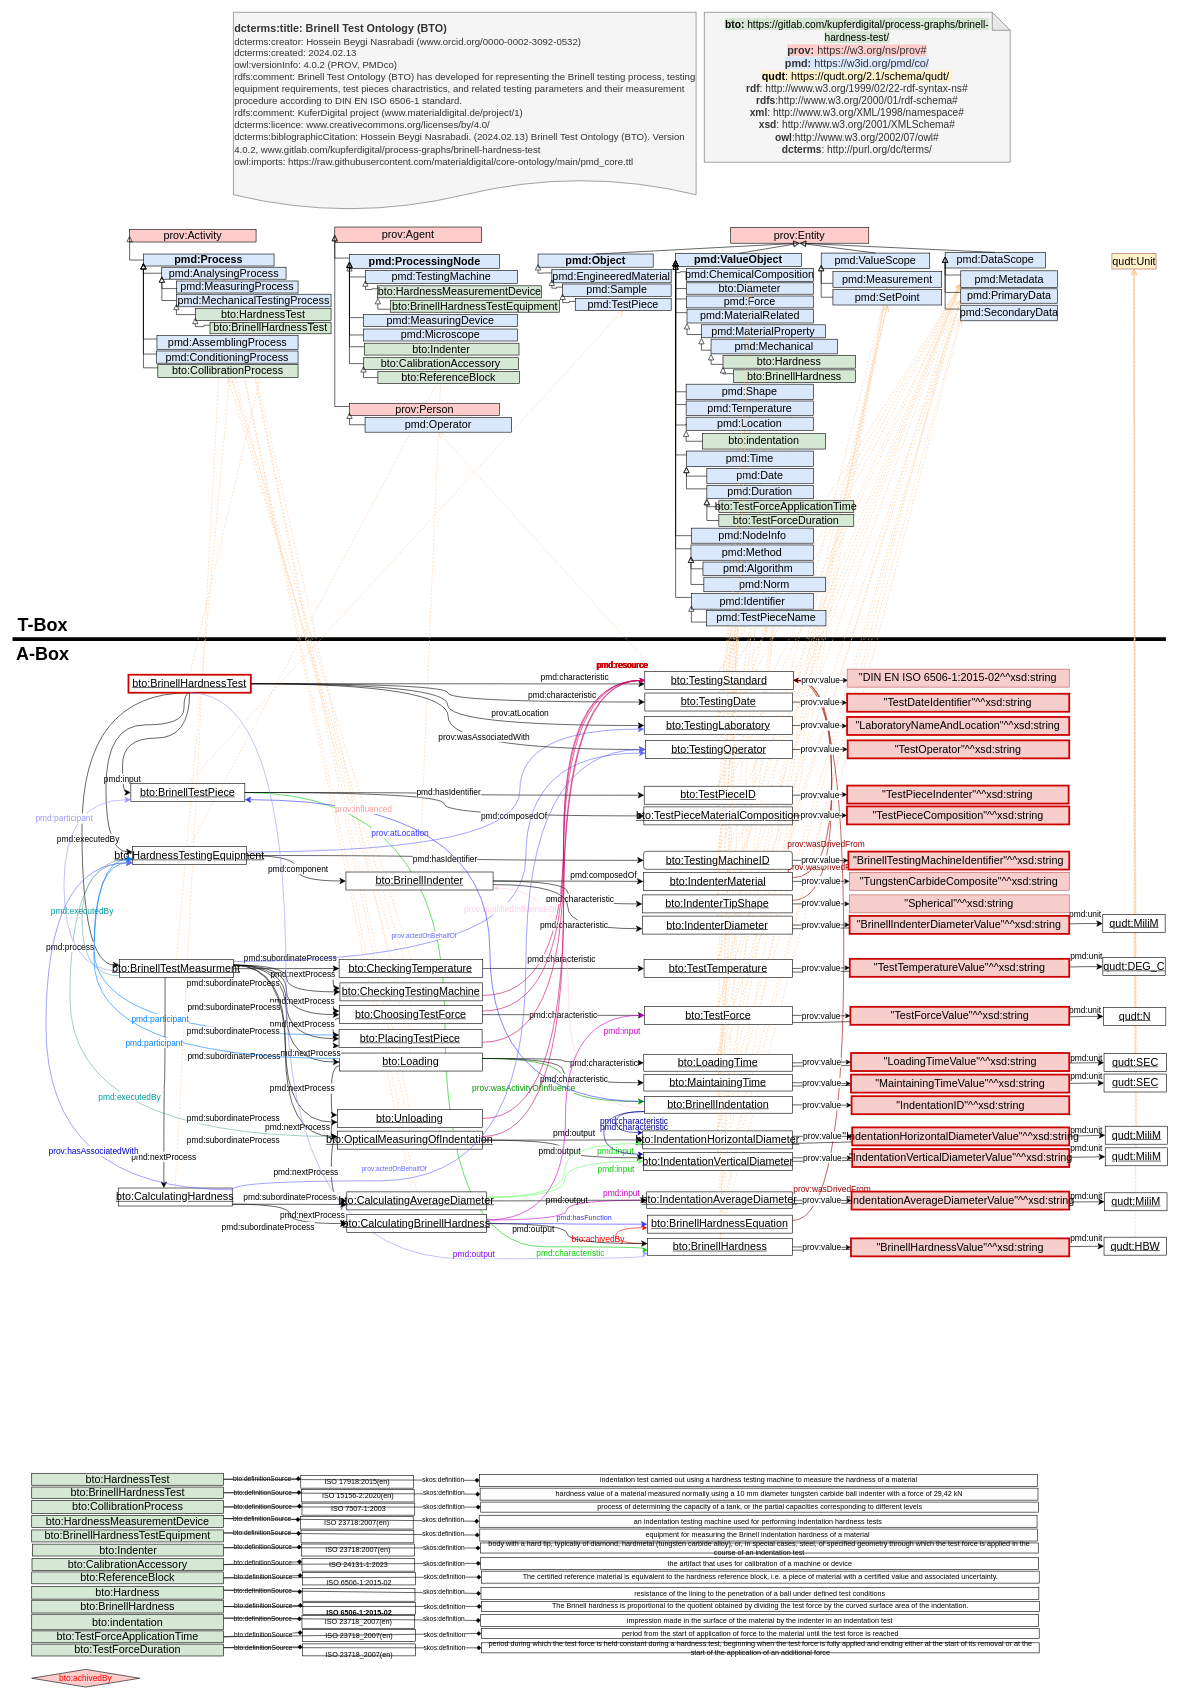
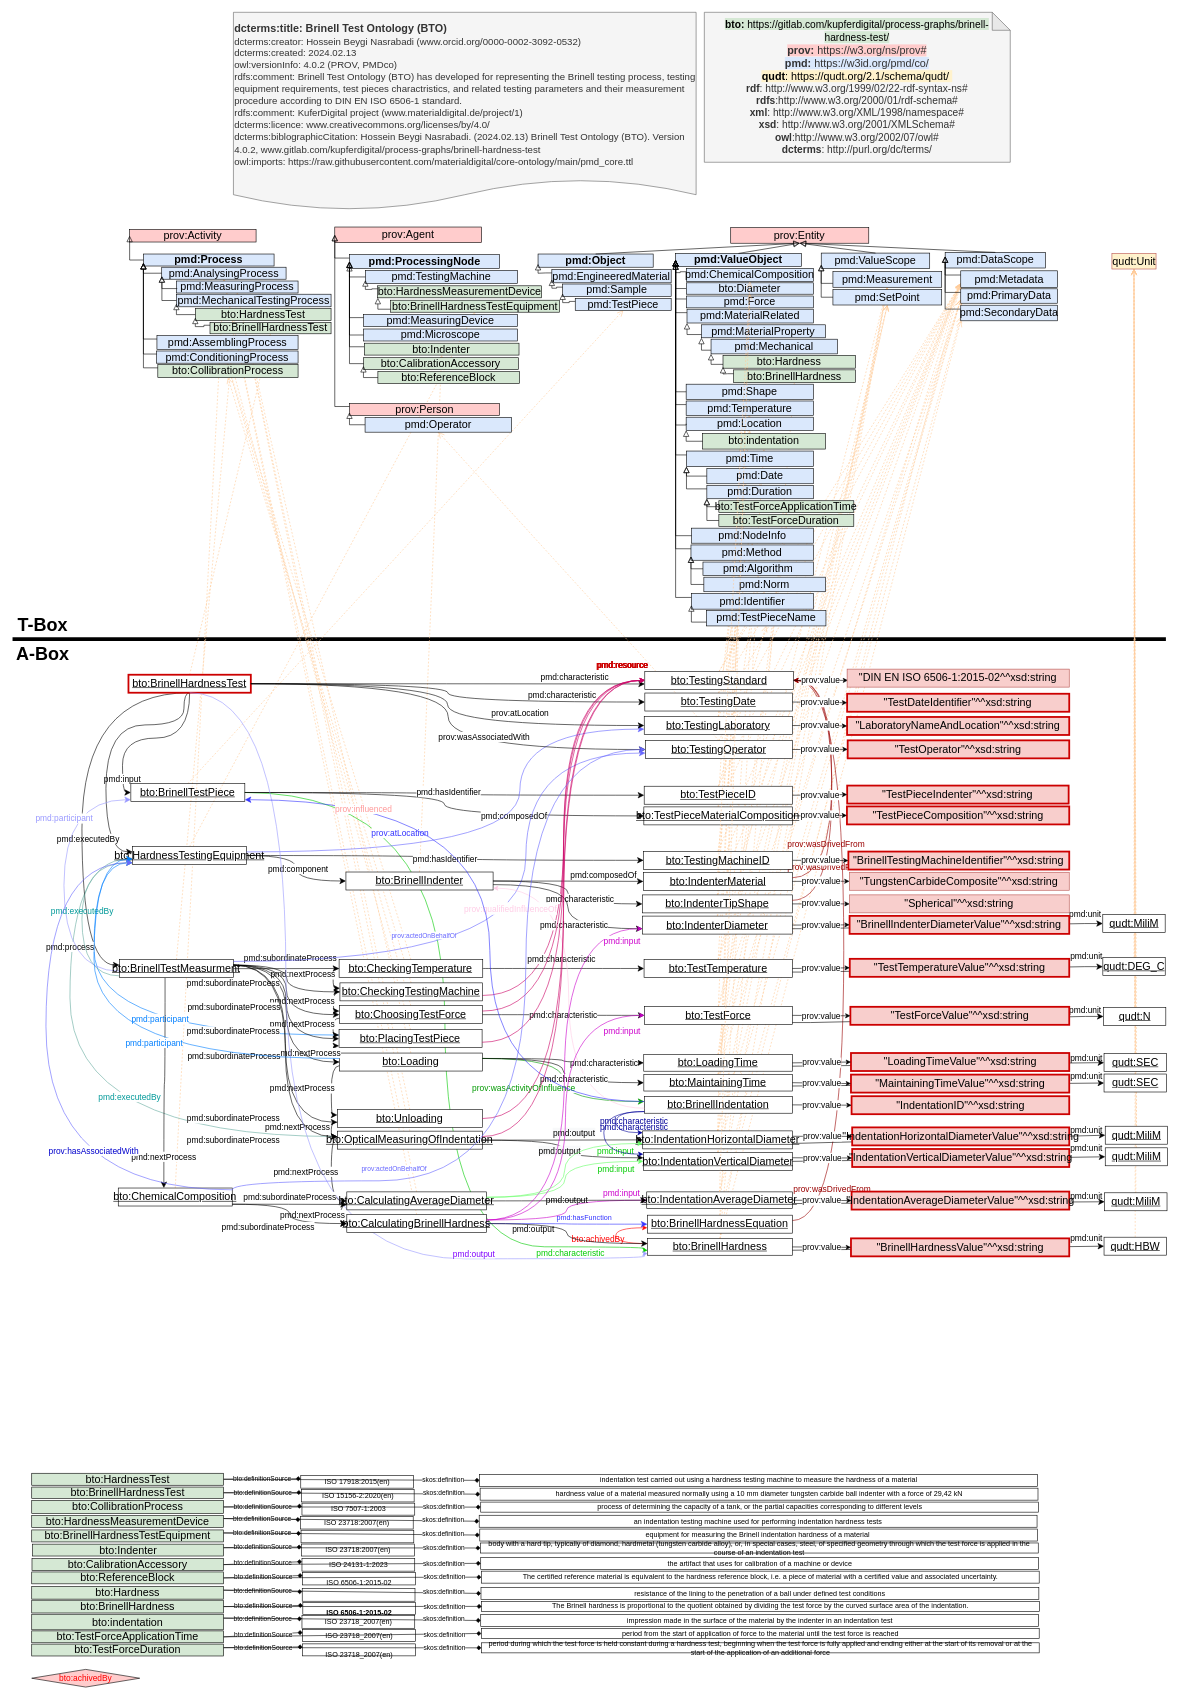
(718, 861) -> (718, 861)
none -> (588, 957)
(175, 1197) -> (175, 1197)
